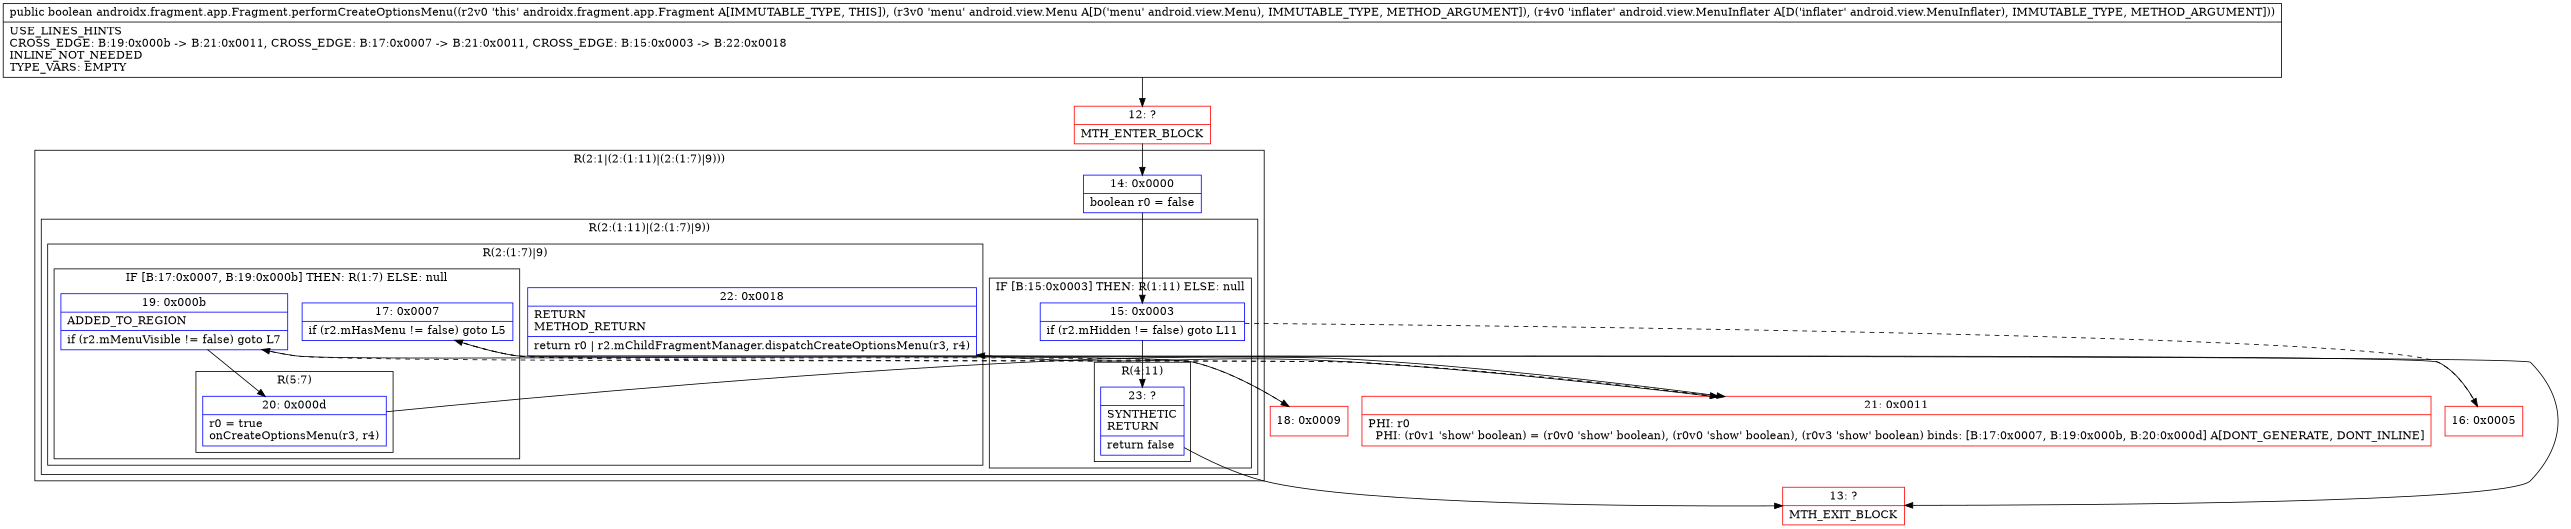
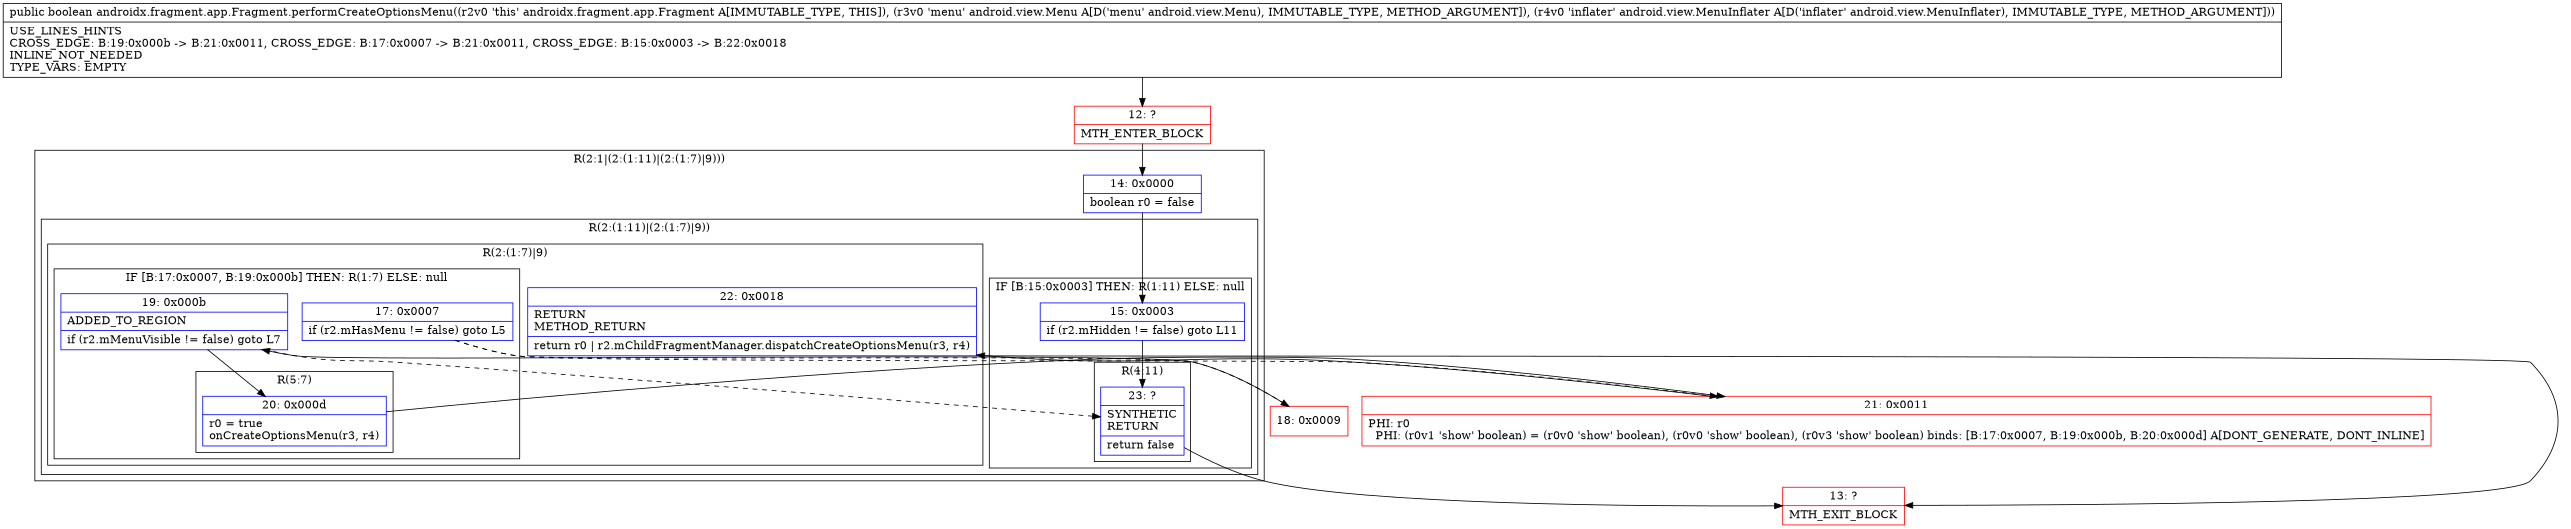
(987, 361) -> (657, 382)
(2484, 421) -> none
